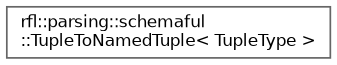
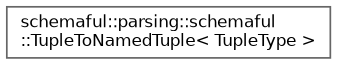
(169, 32) -> (169, 32)
